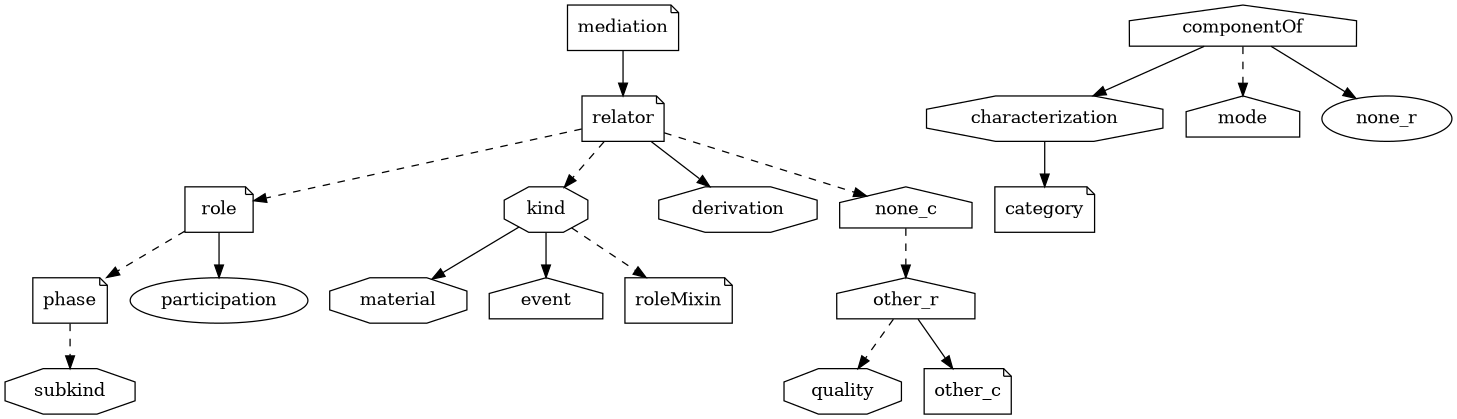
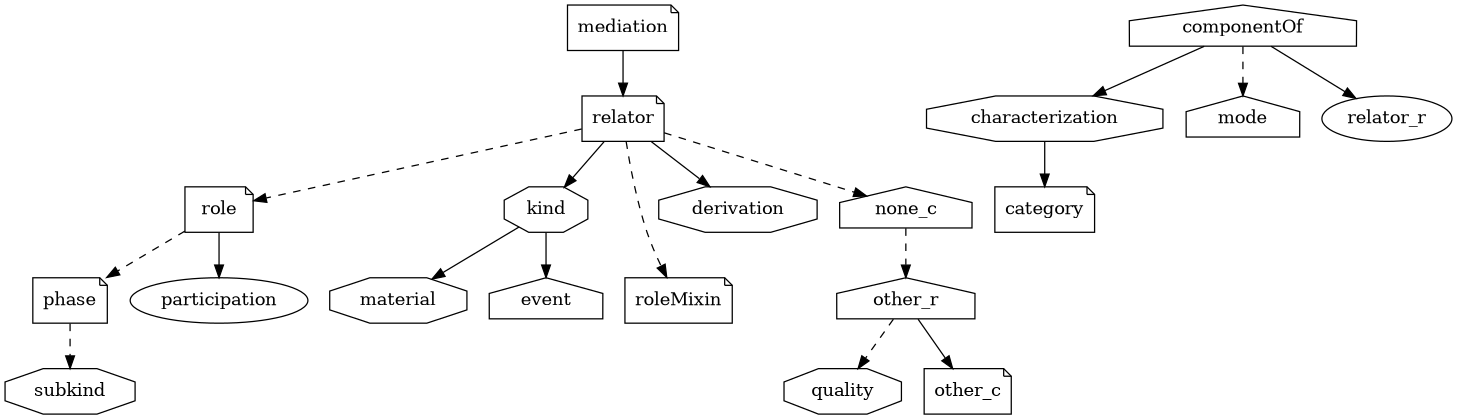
(1387, 119) -> (1387, 119)
(588, 160) -> (588, 160)
(604, 249) -> (639, 205)
